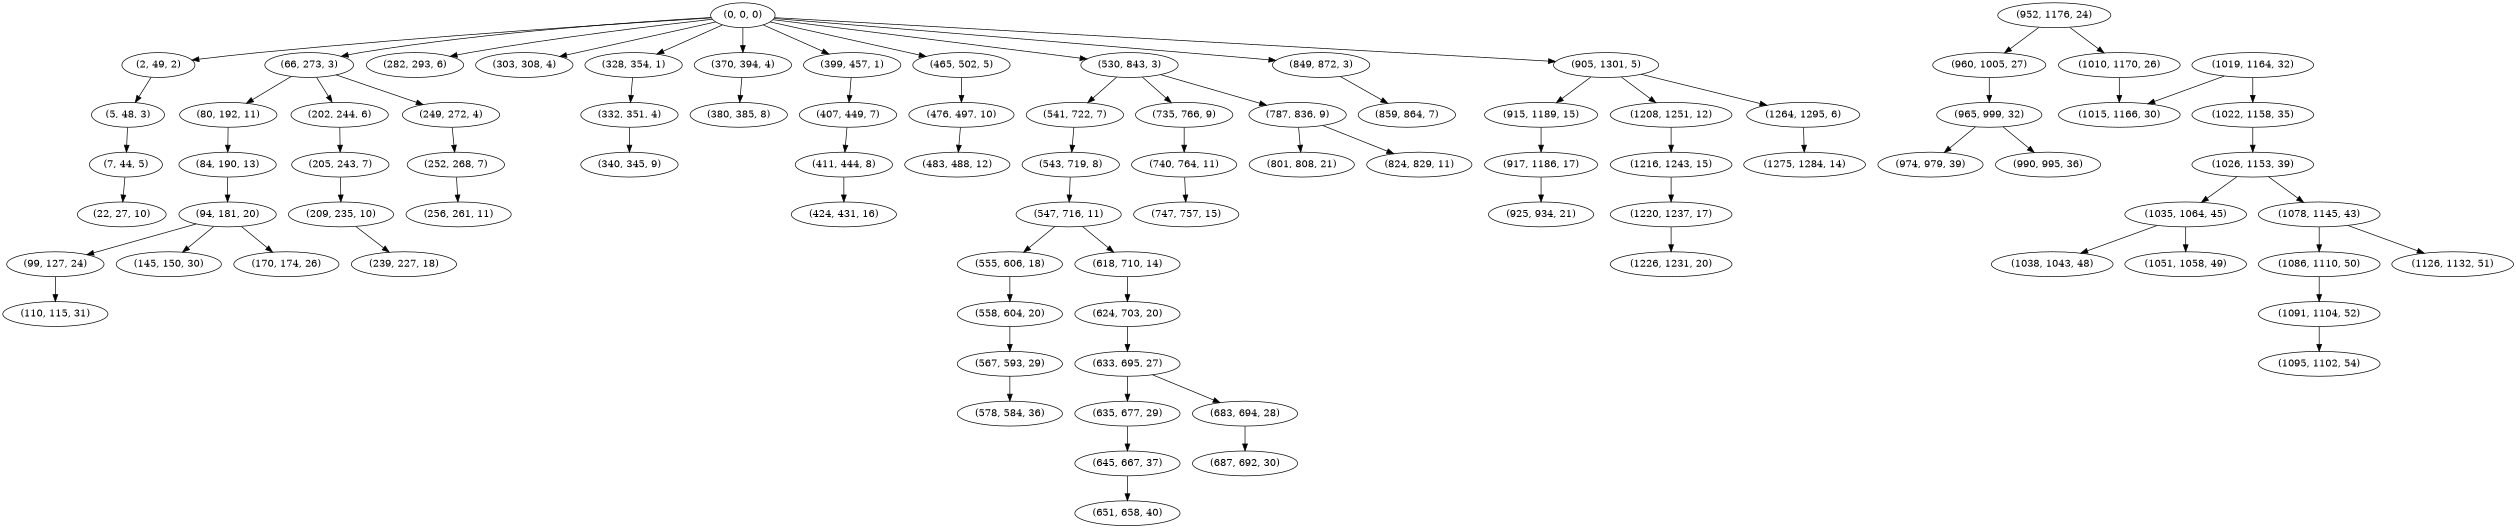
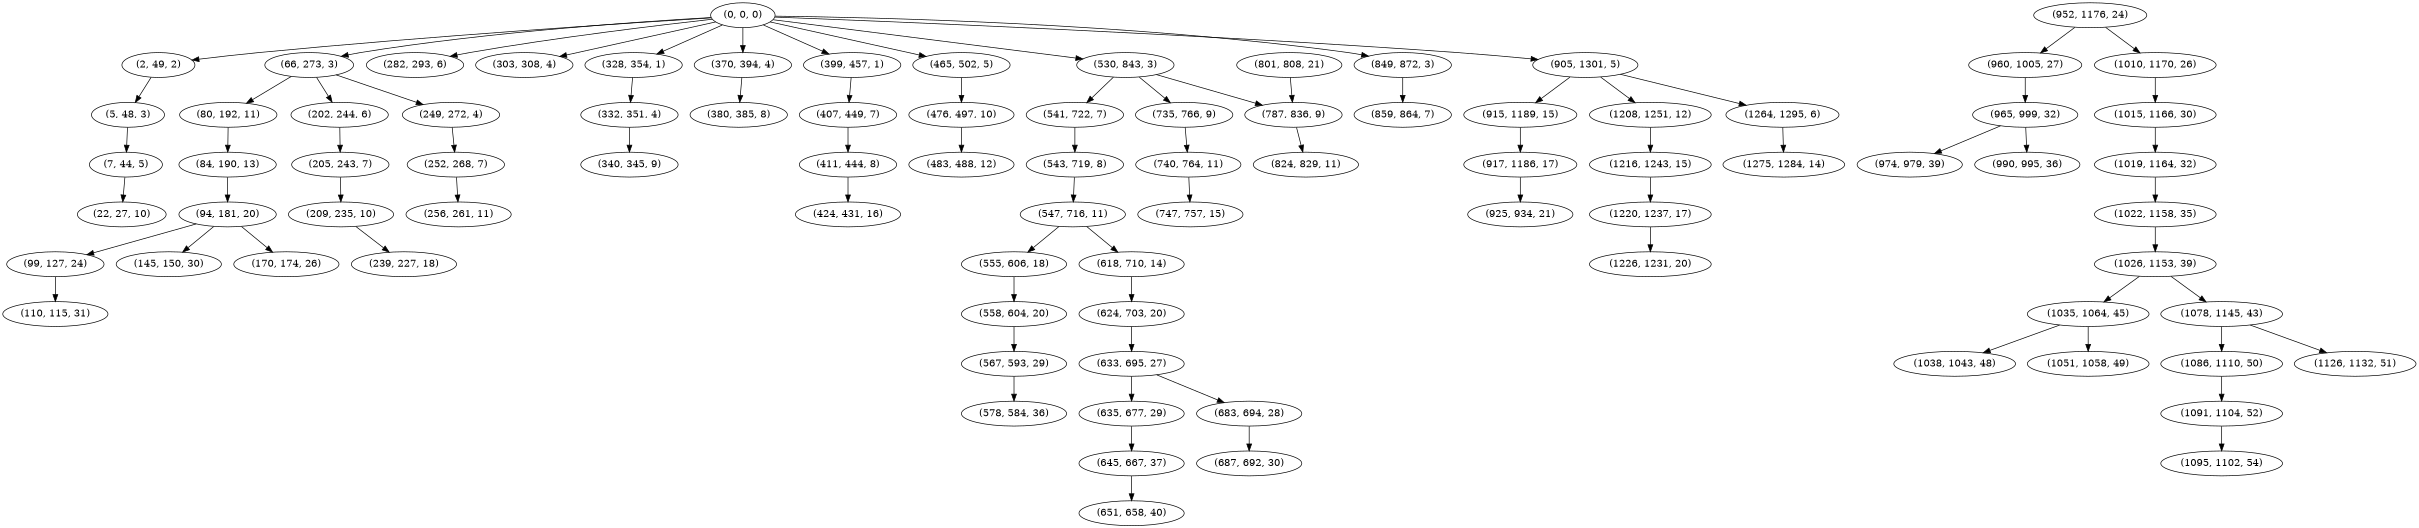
(2189, 89) -> (2155, 136)
(1299, 136) -> (1291, 87)
